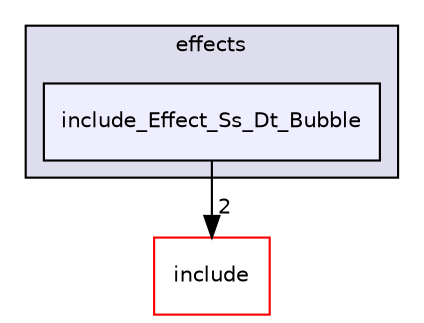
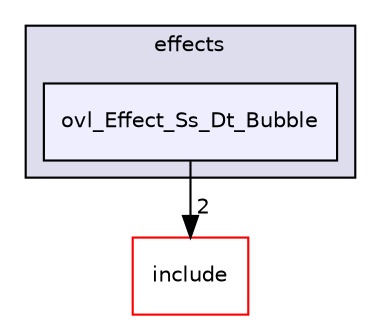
(212, 122) -> (190, 122)
